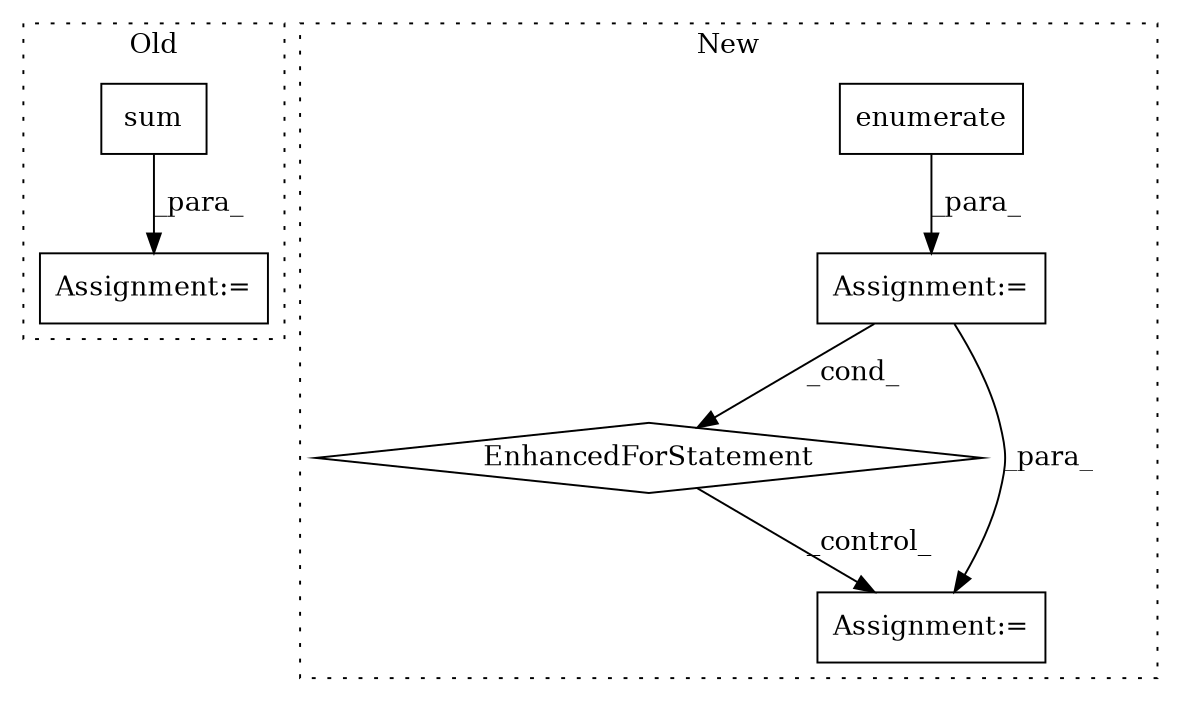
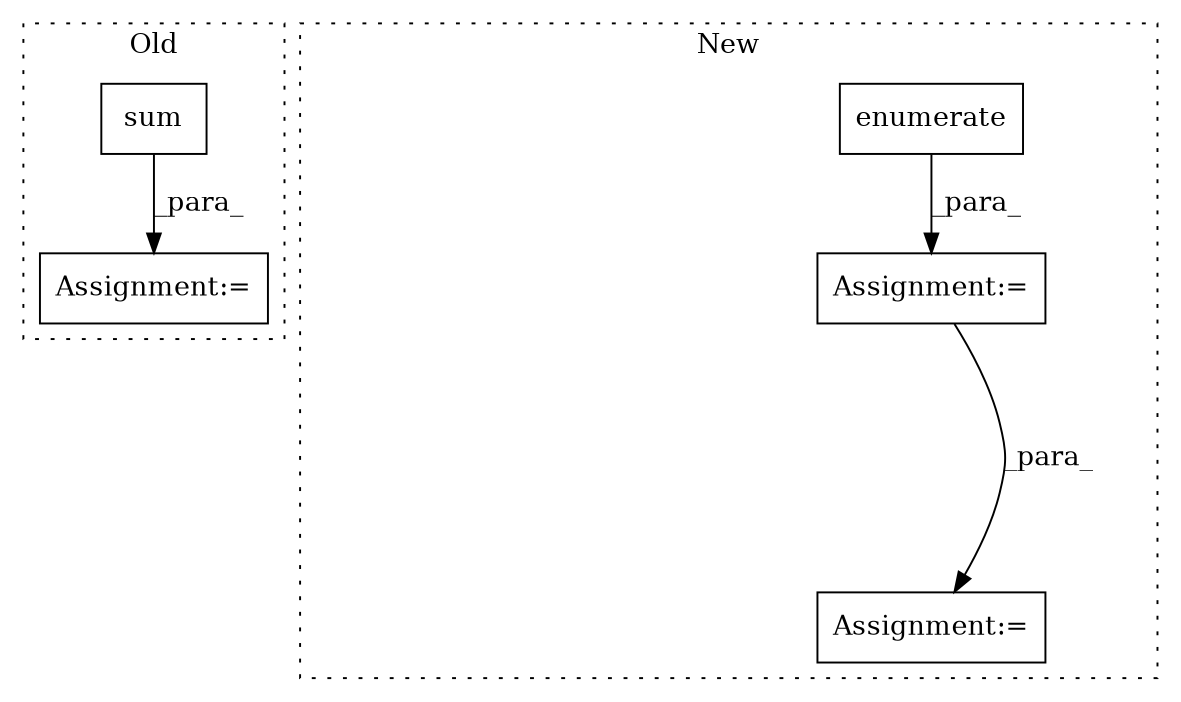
(649, 458) -> none
